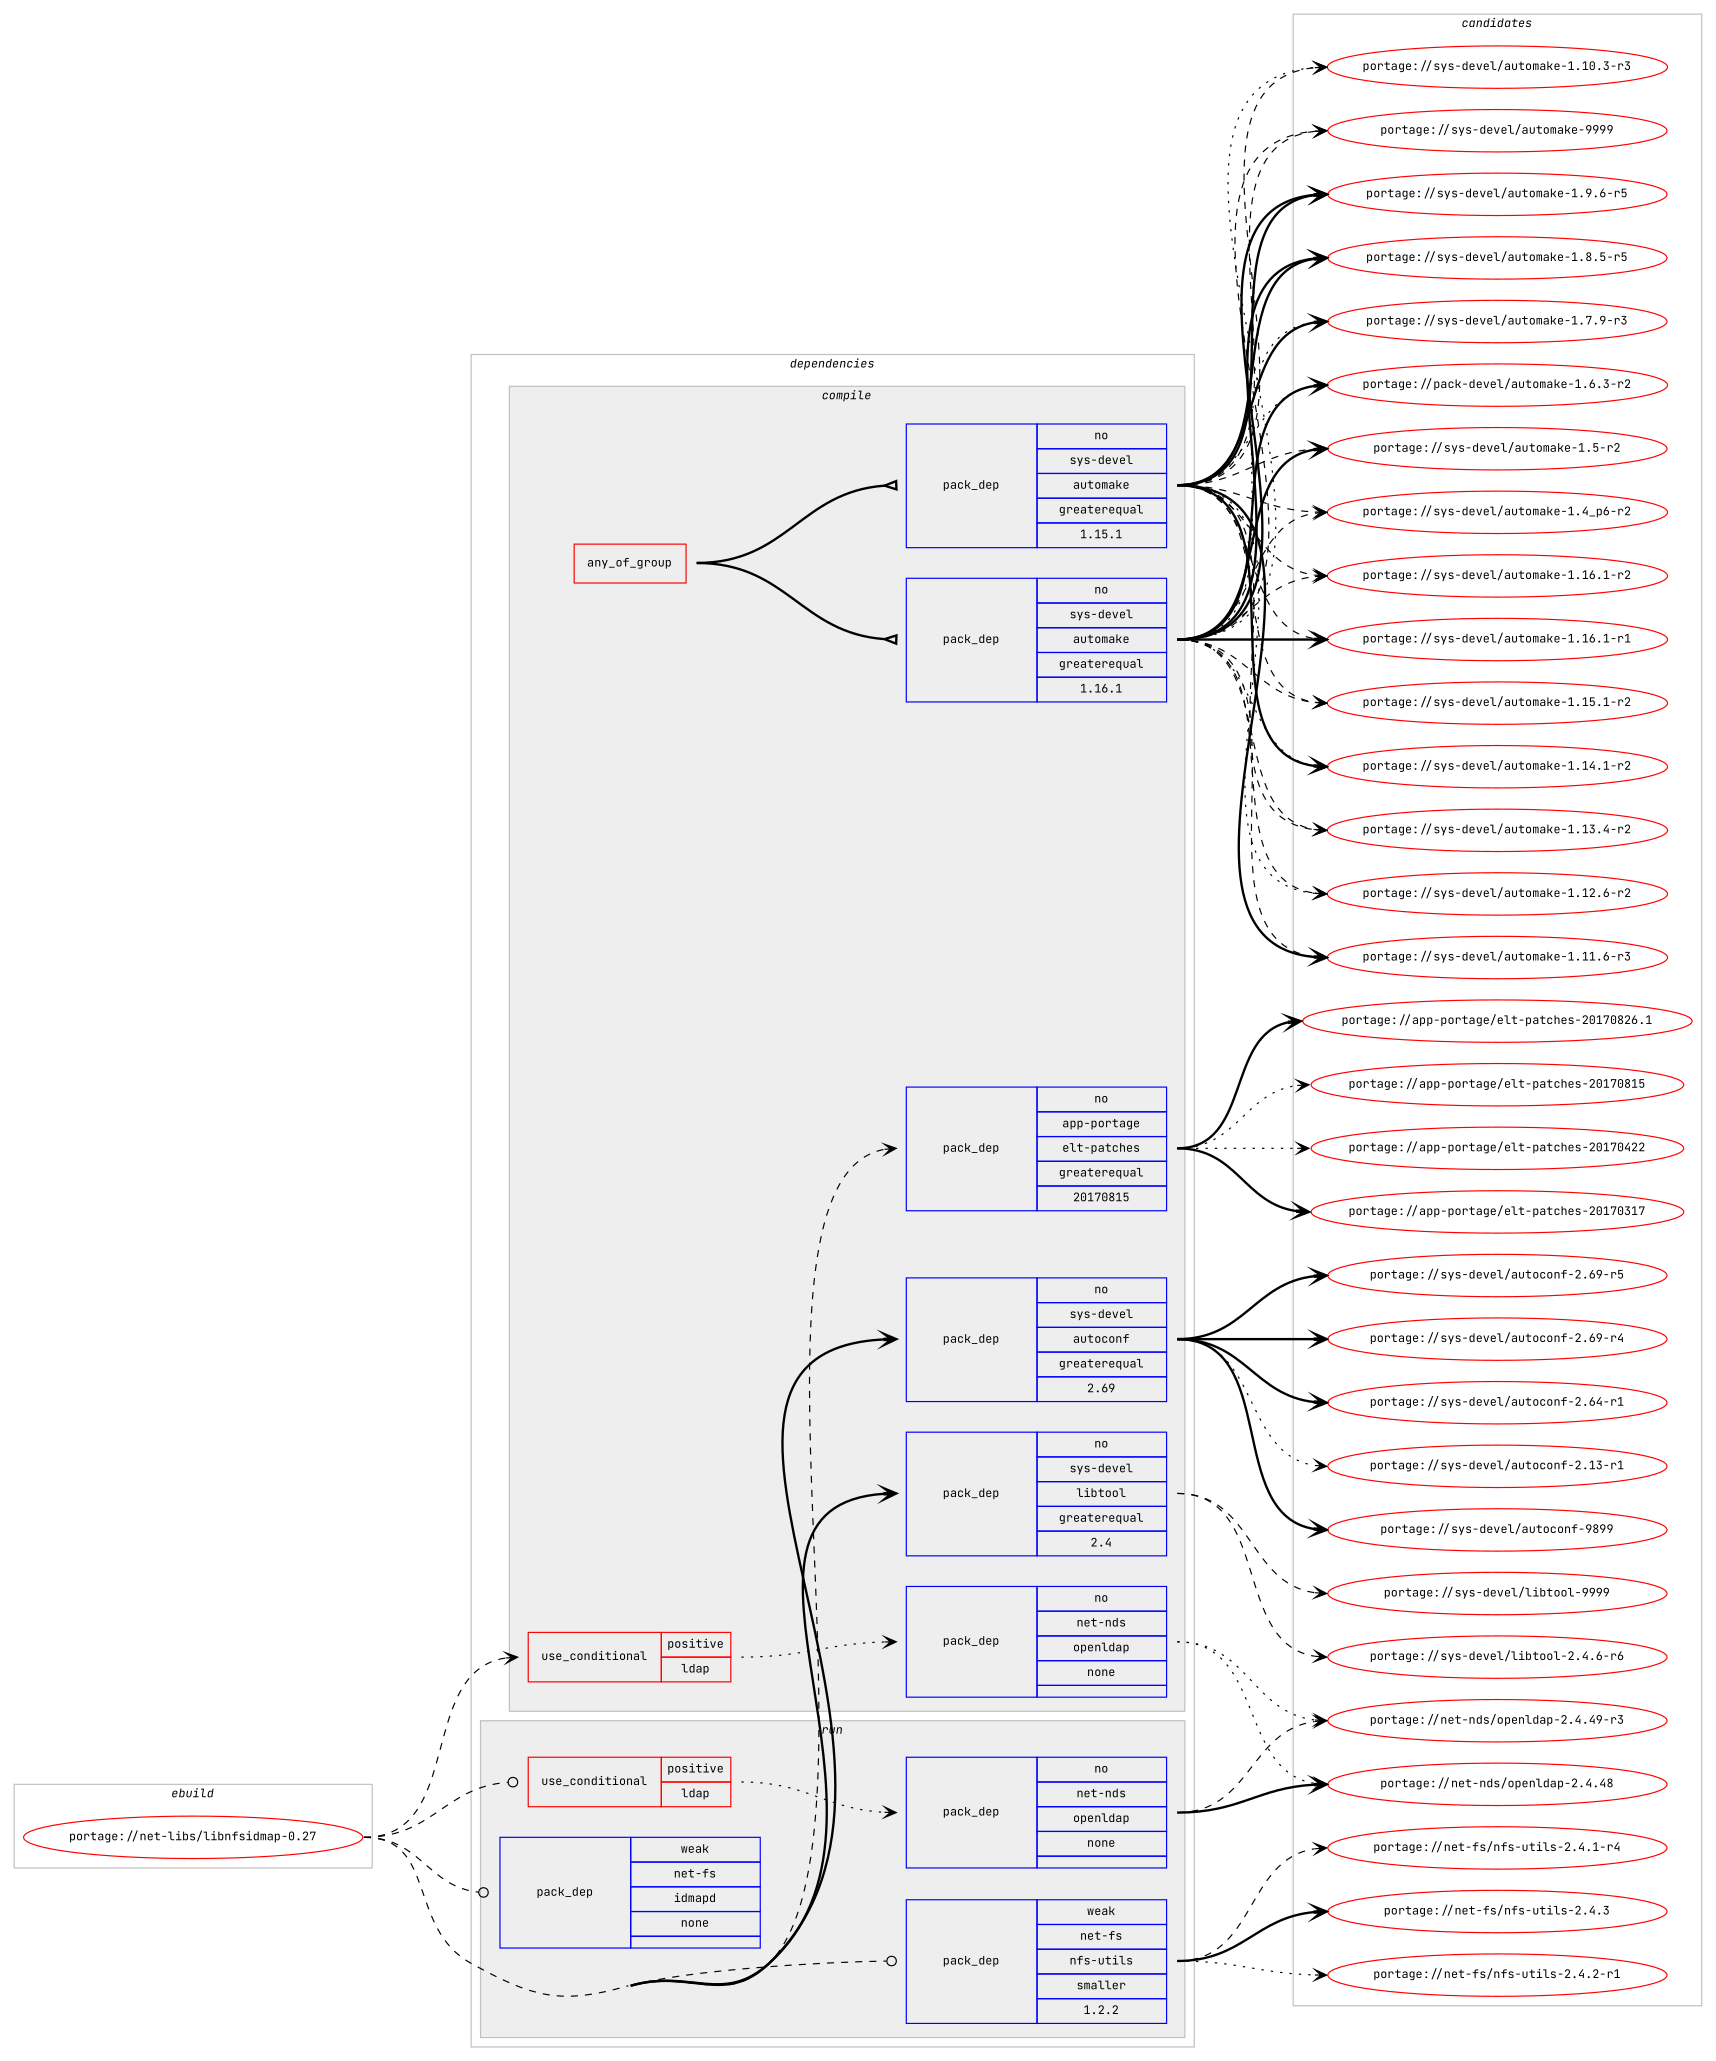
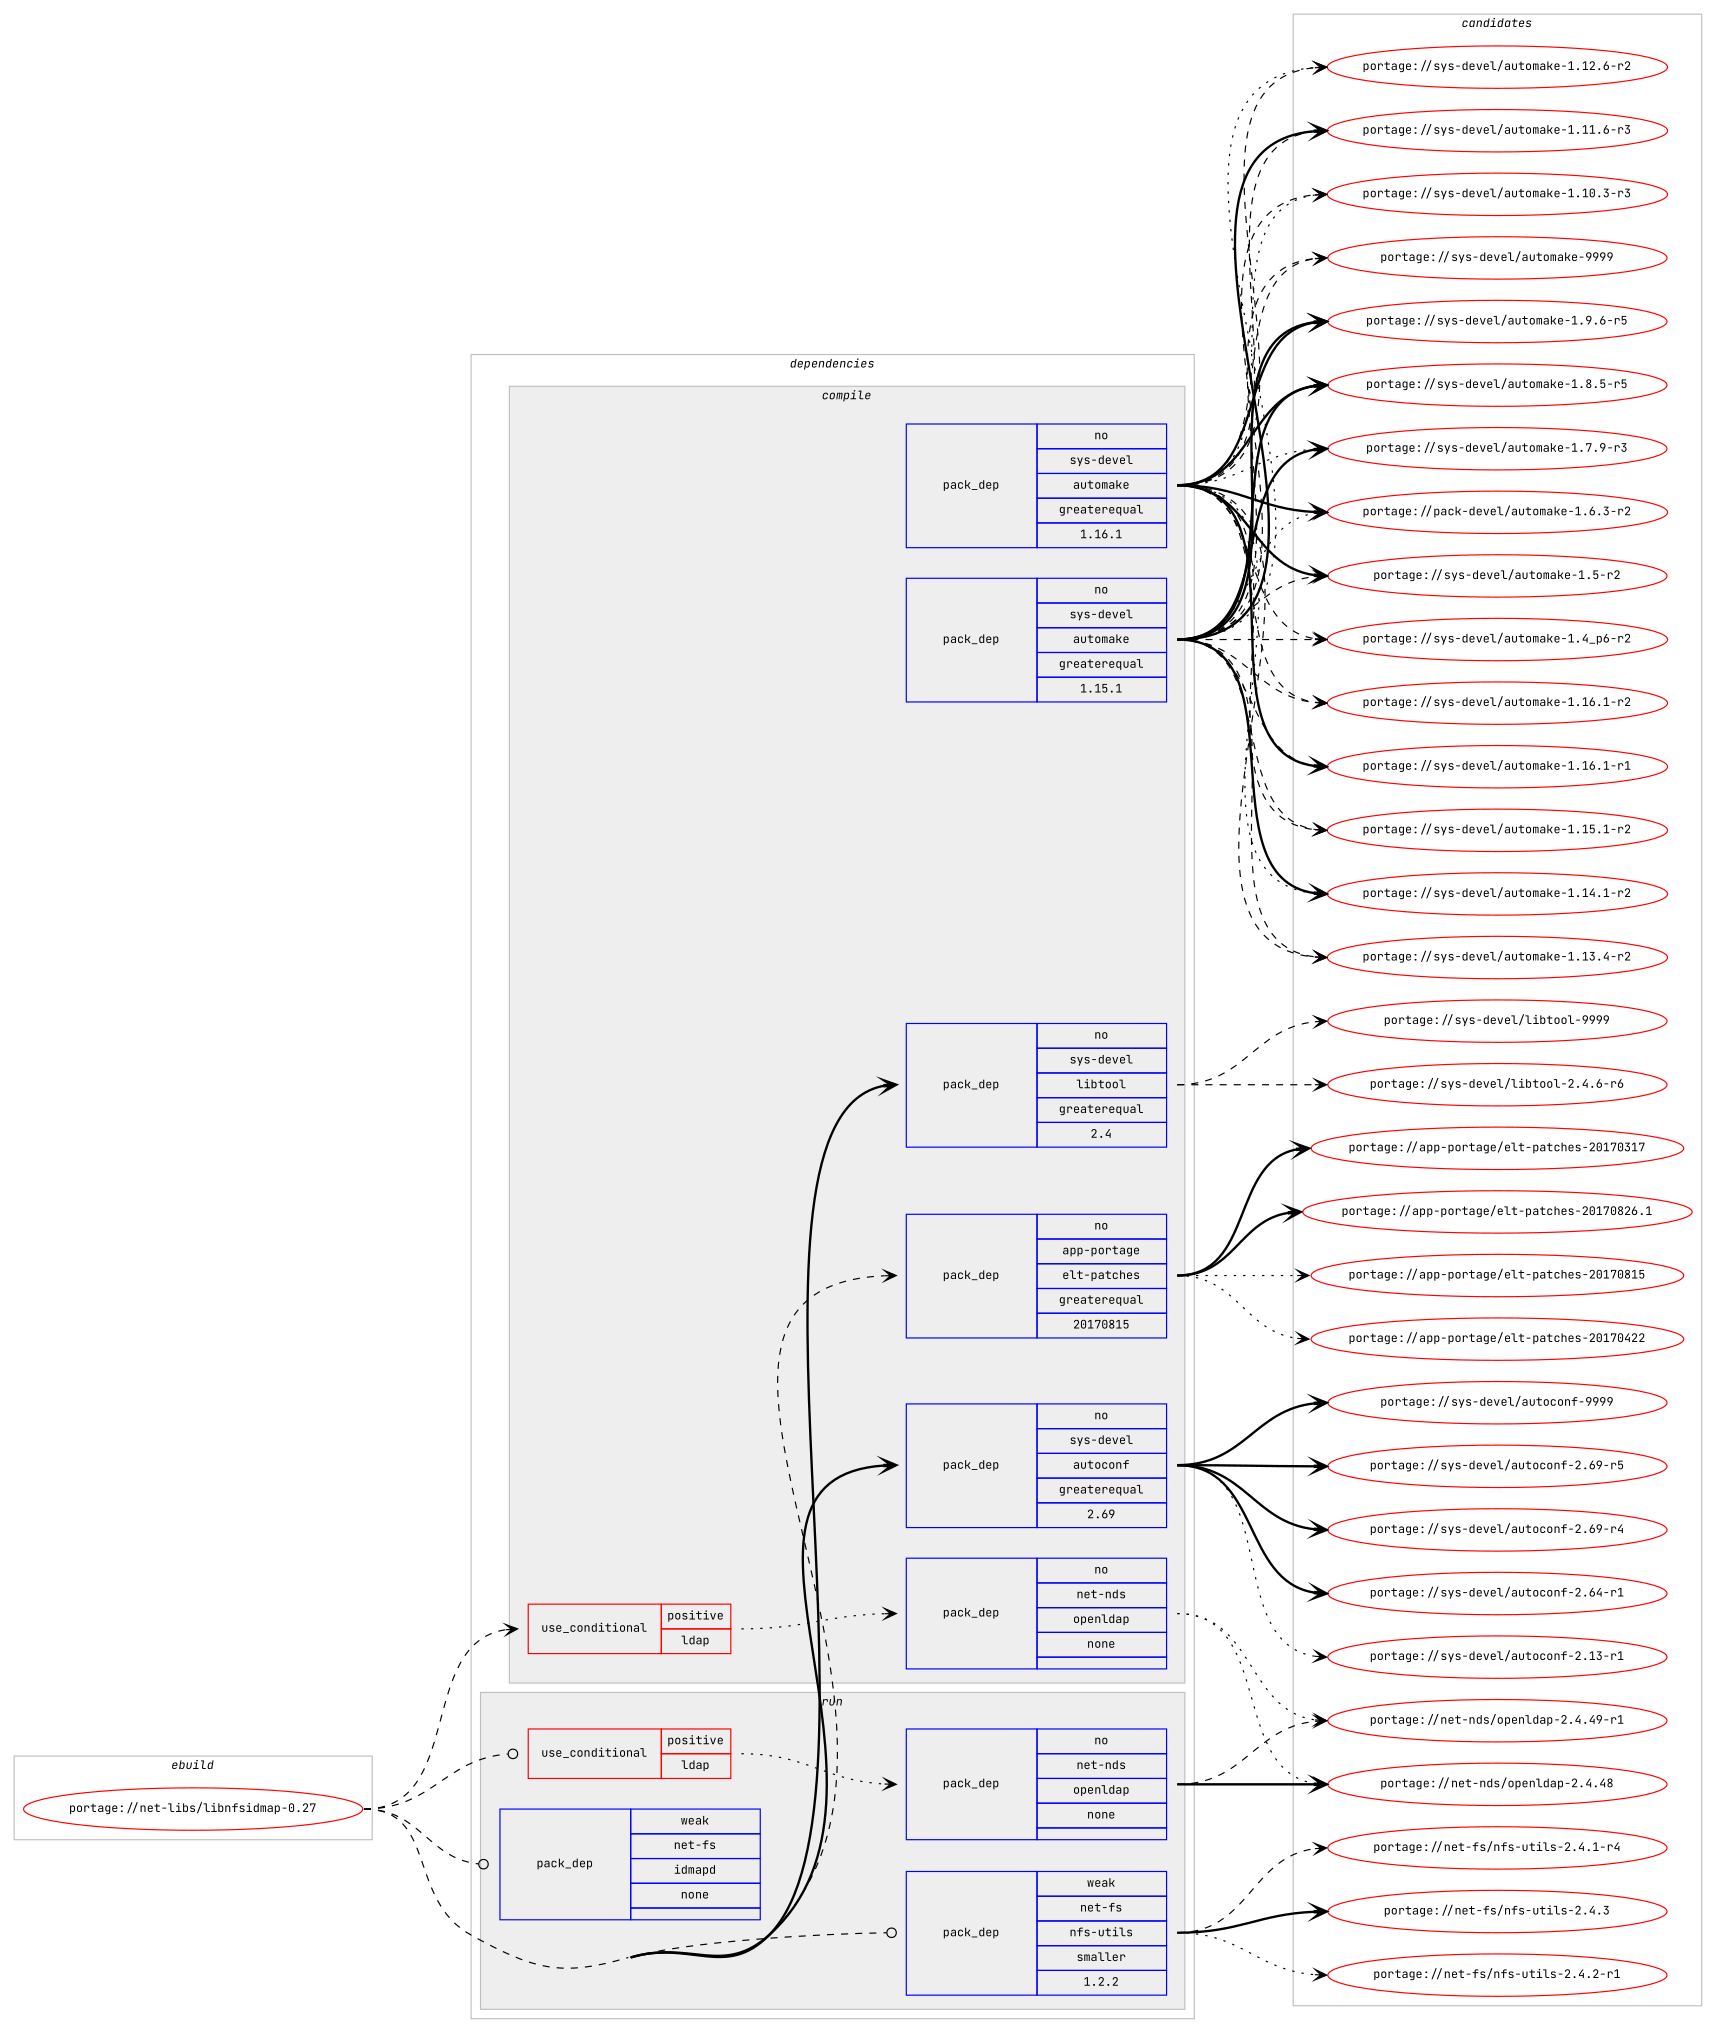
(630, 563) -> none
(1497, 1530) -> (1497, 1403)
(1497, 1721) -> (1497, 1721)
